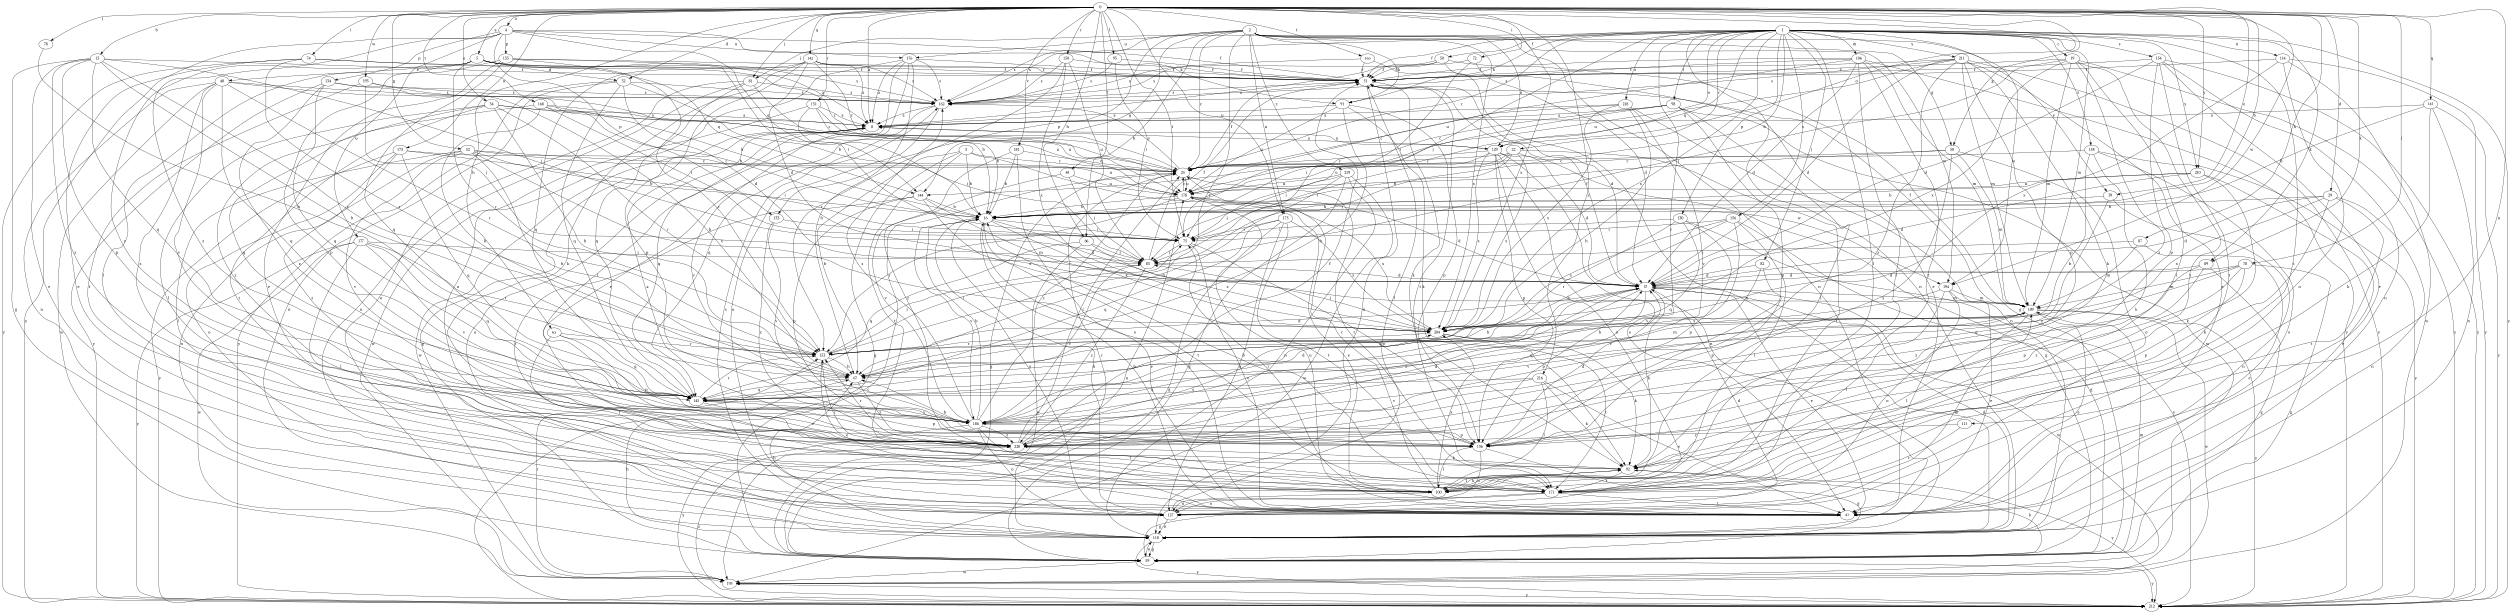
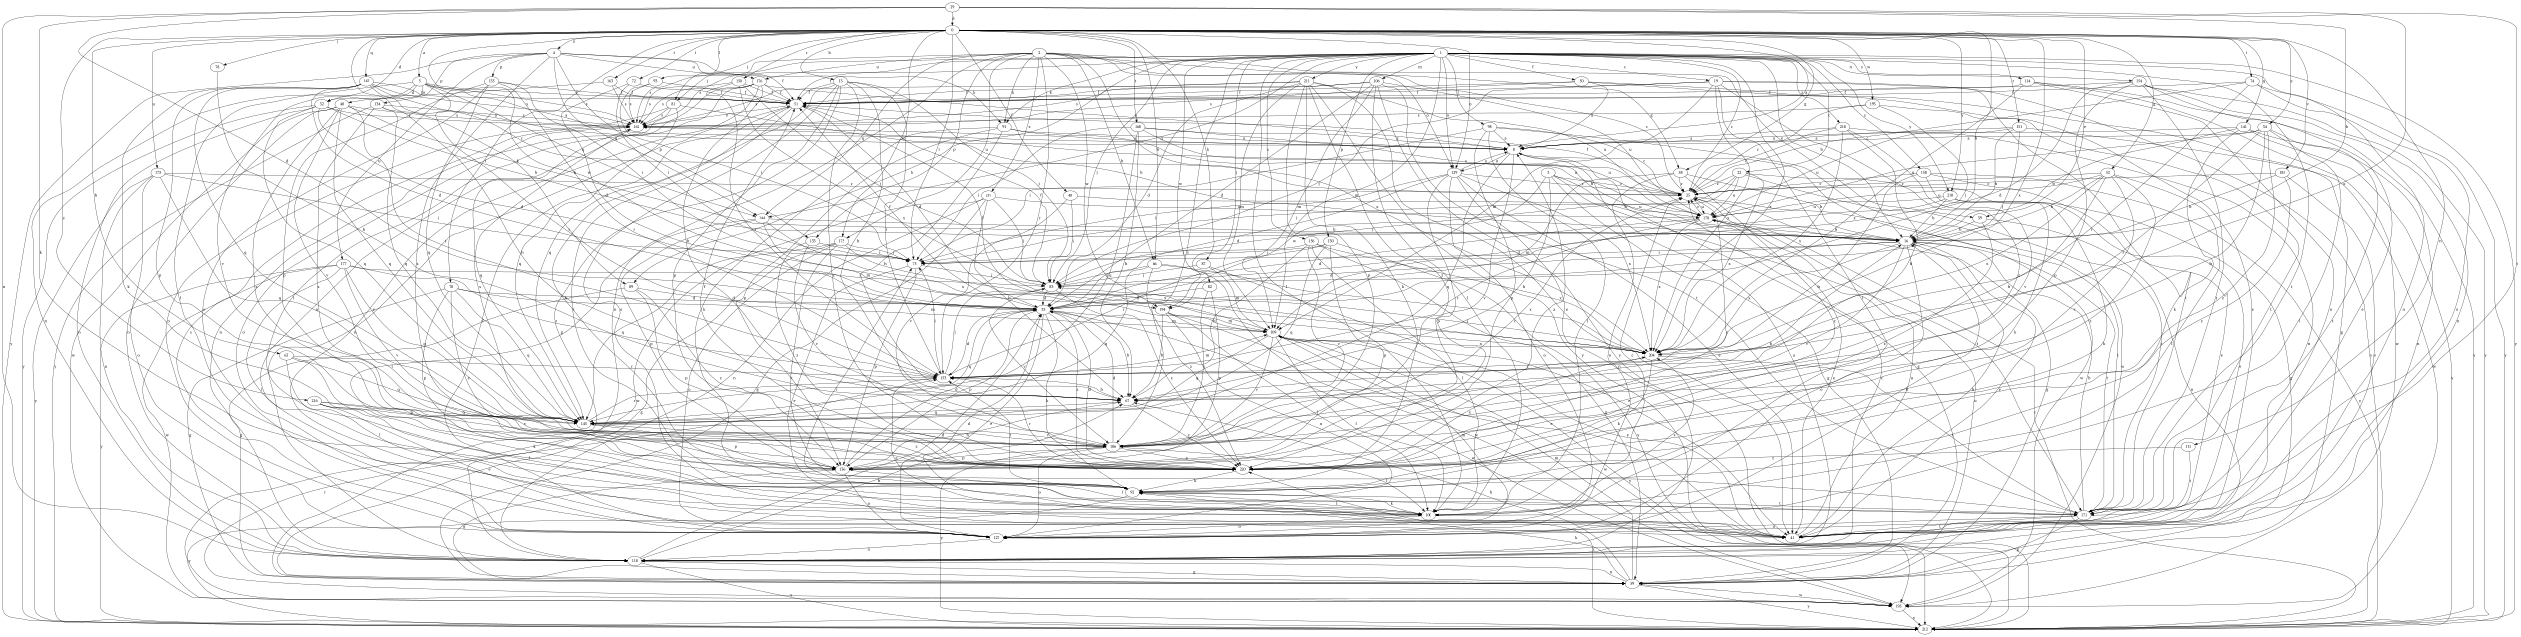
(1803, 11) -> (952, 17)
none -> (1187, 367)
